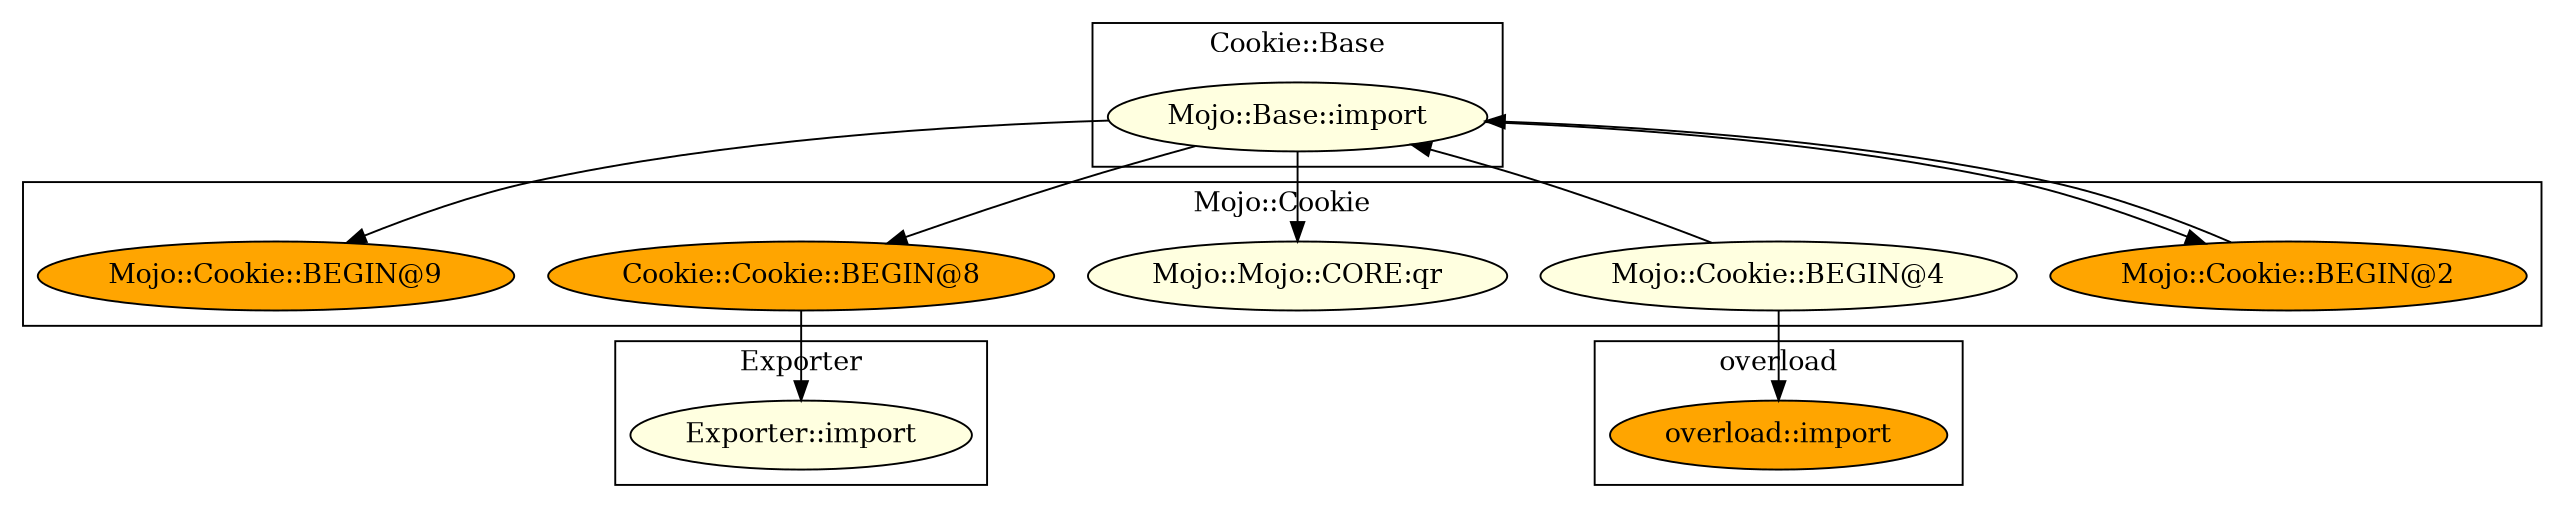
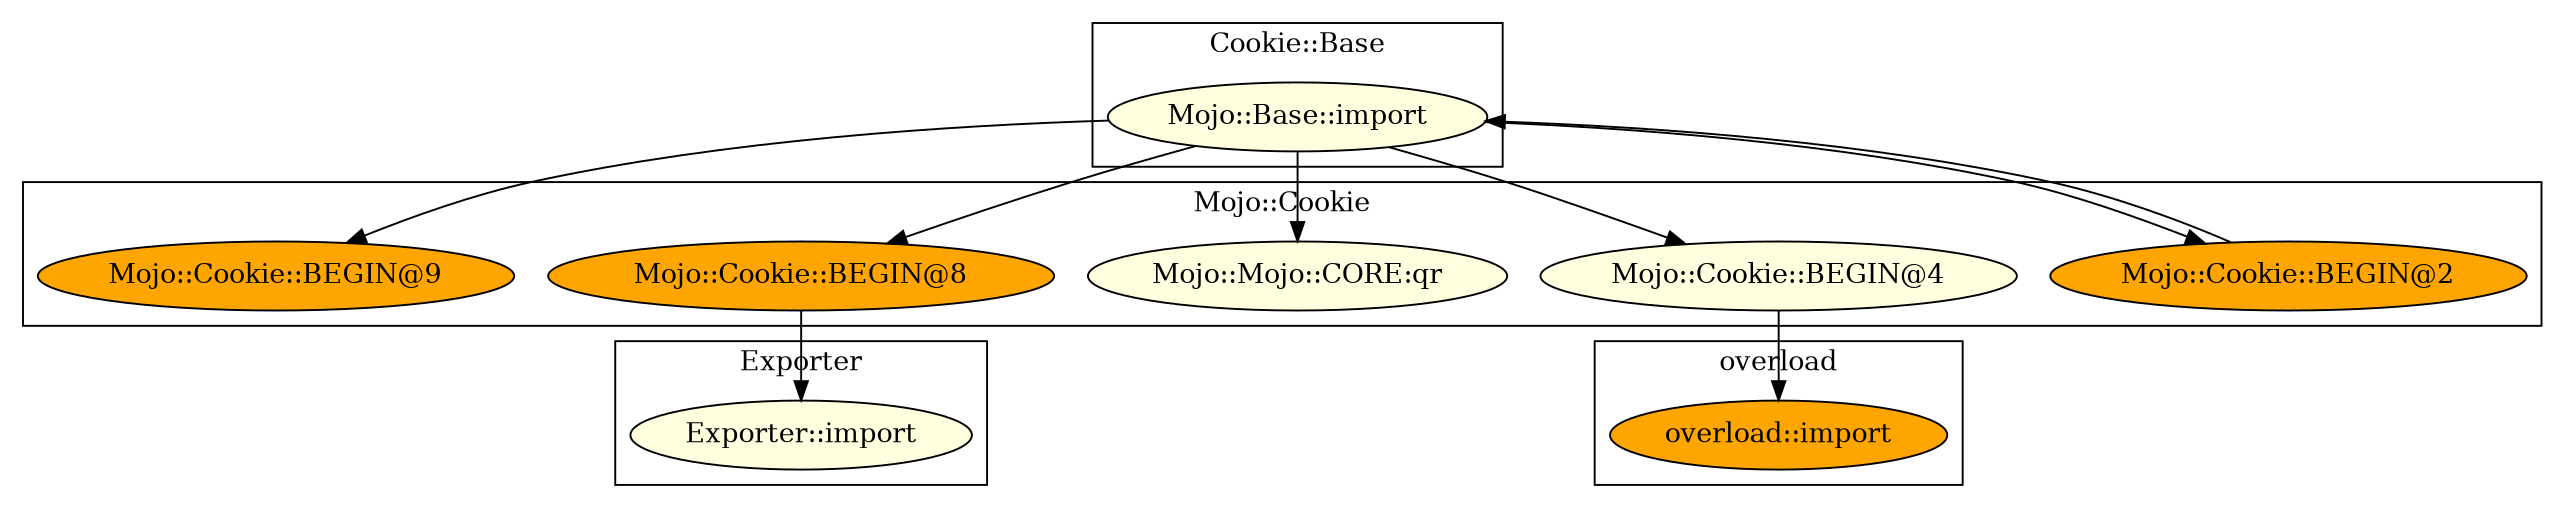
(1579, 195) -> (1543, 194)
(801, 276) -> (801, 276)
